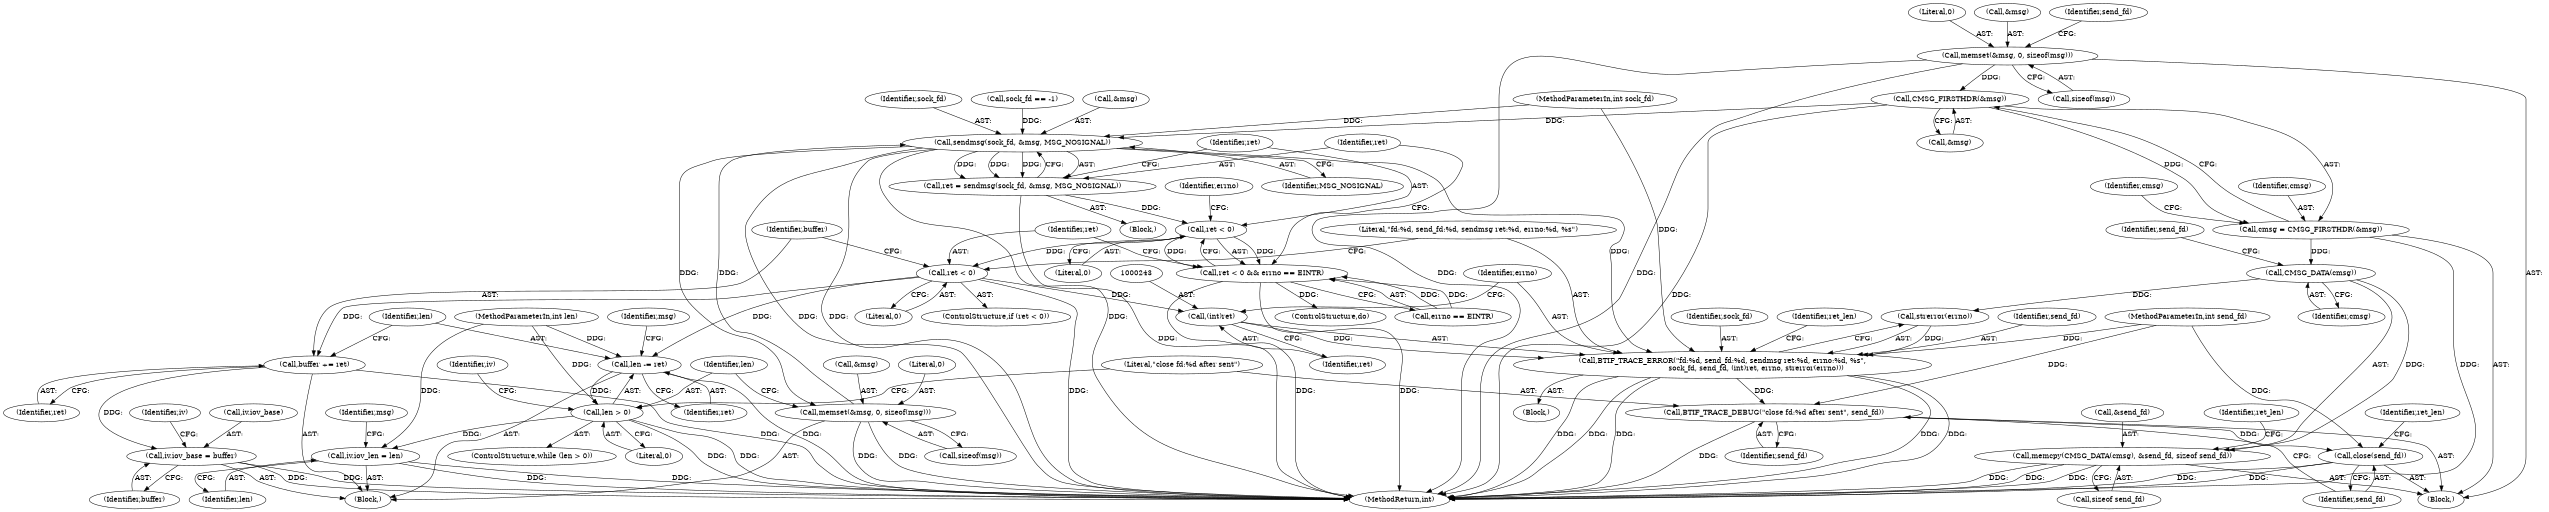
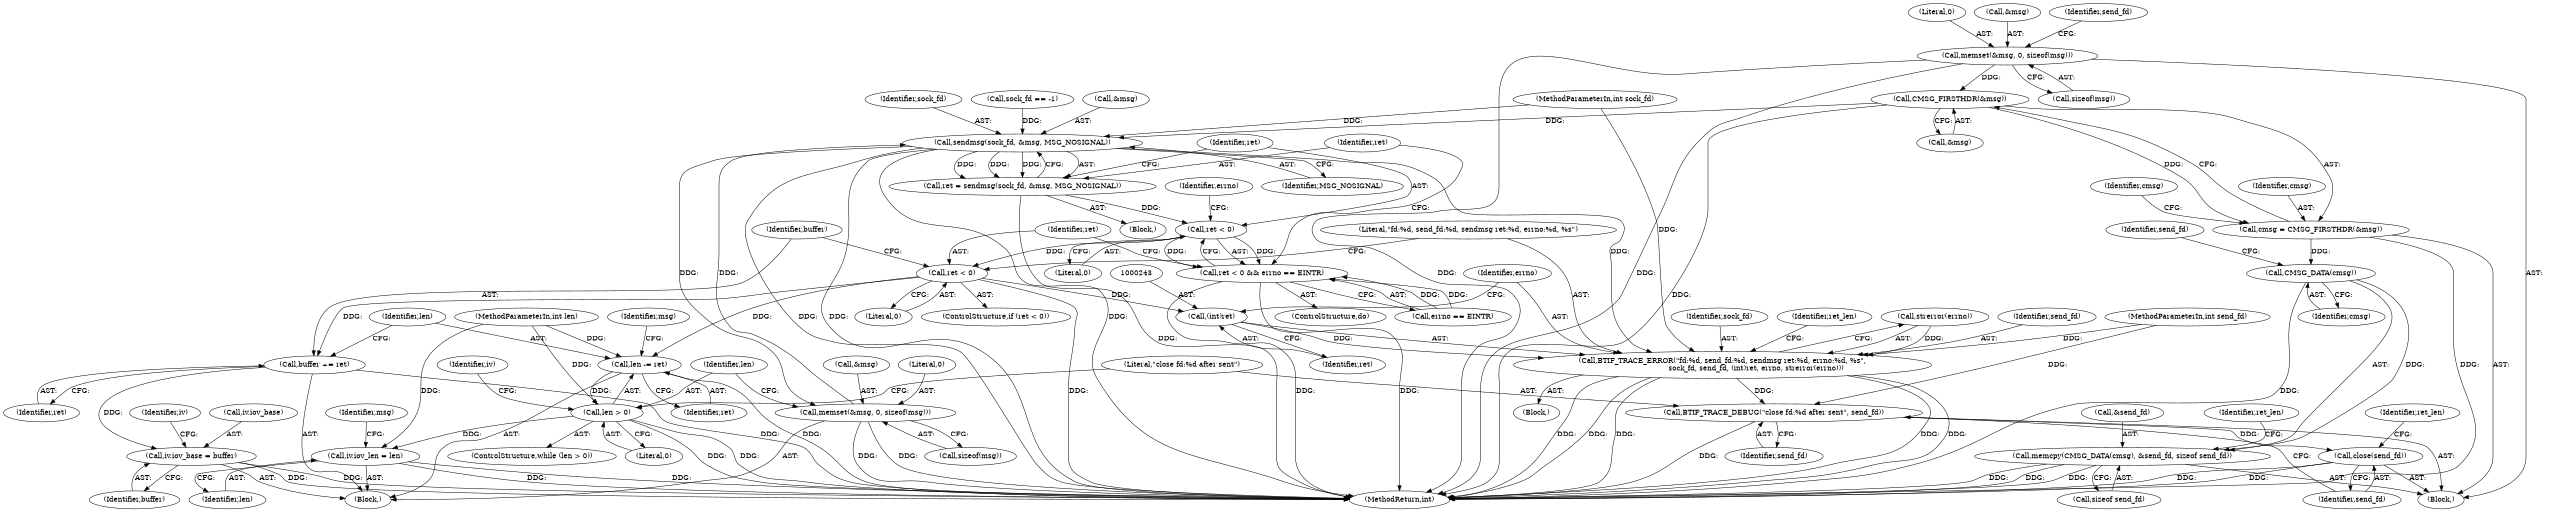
(2119, 293) -> (1929, 460)
(1310, 295) -> (1310, 295)
(2266, 400) -> none
